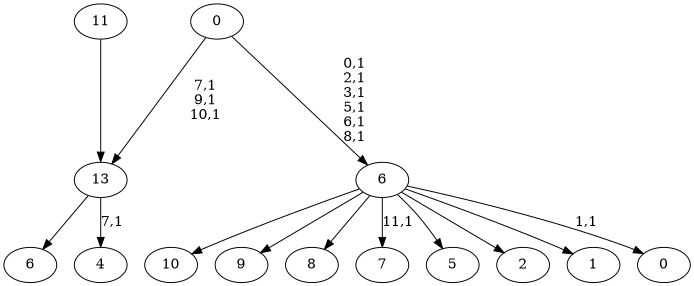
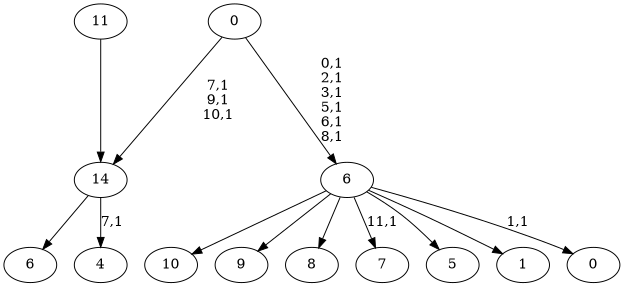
(101, 180) -> (101, 180)
(523, 265) -> none
